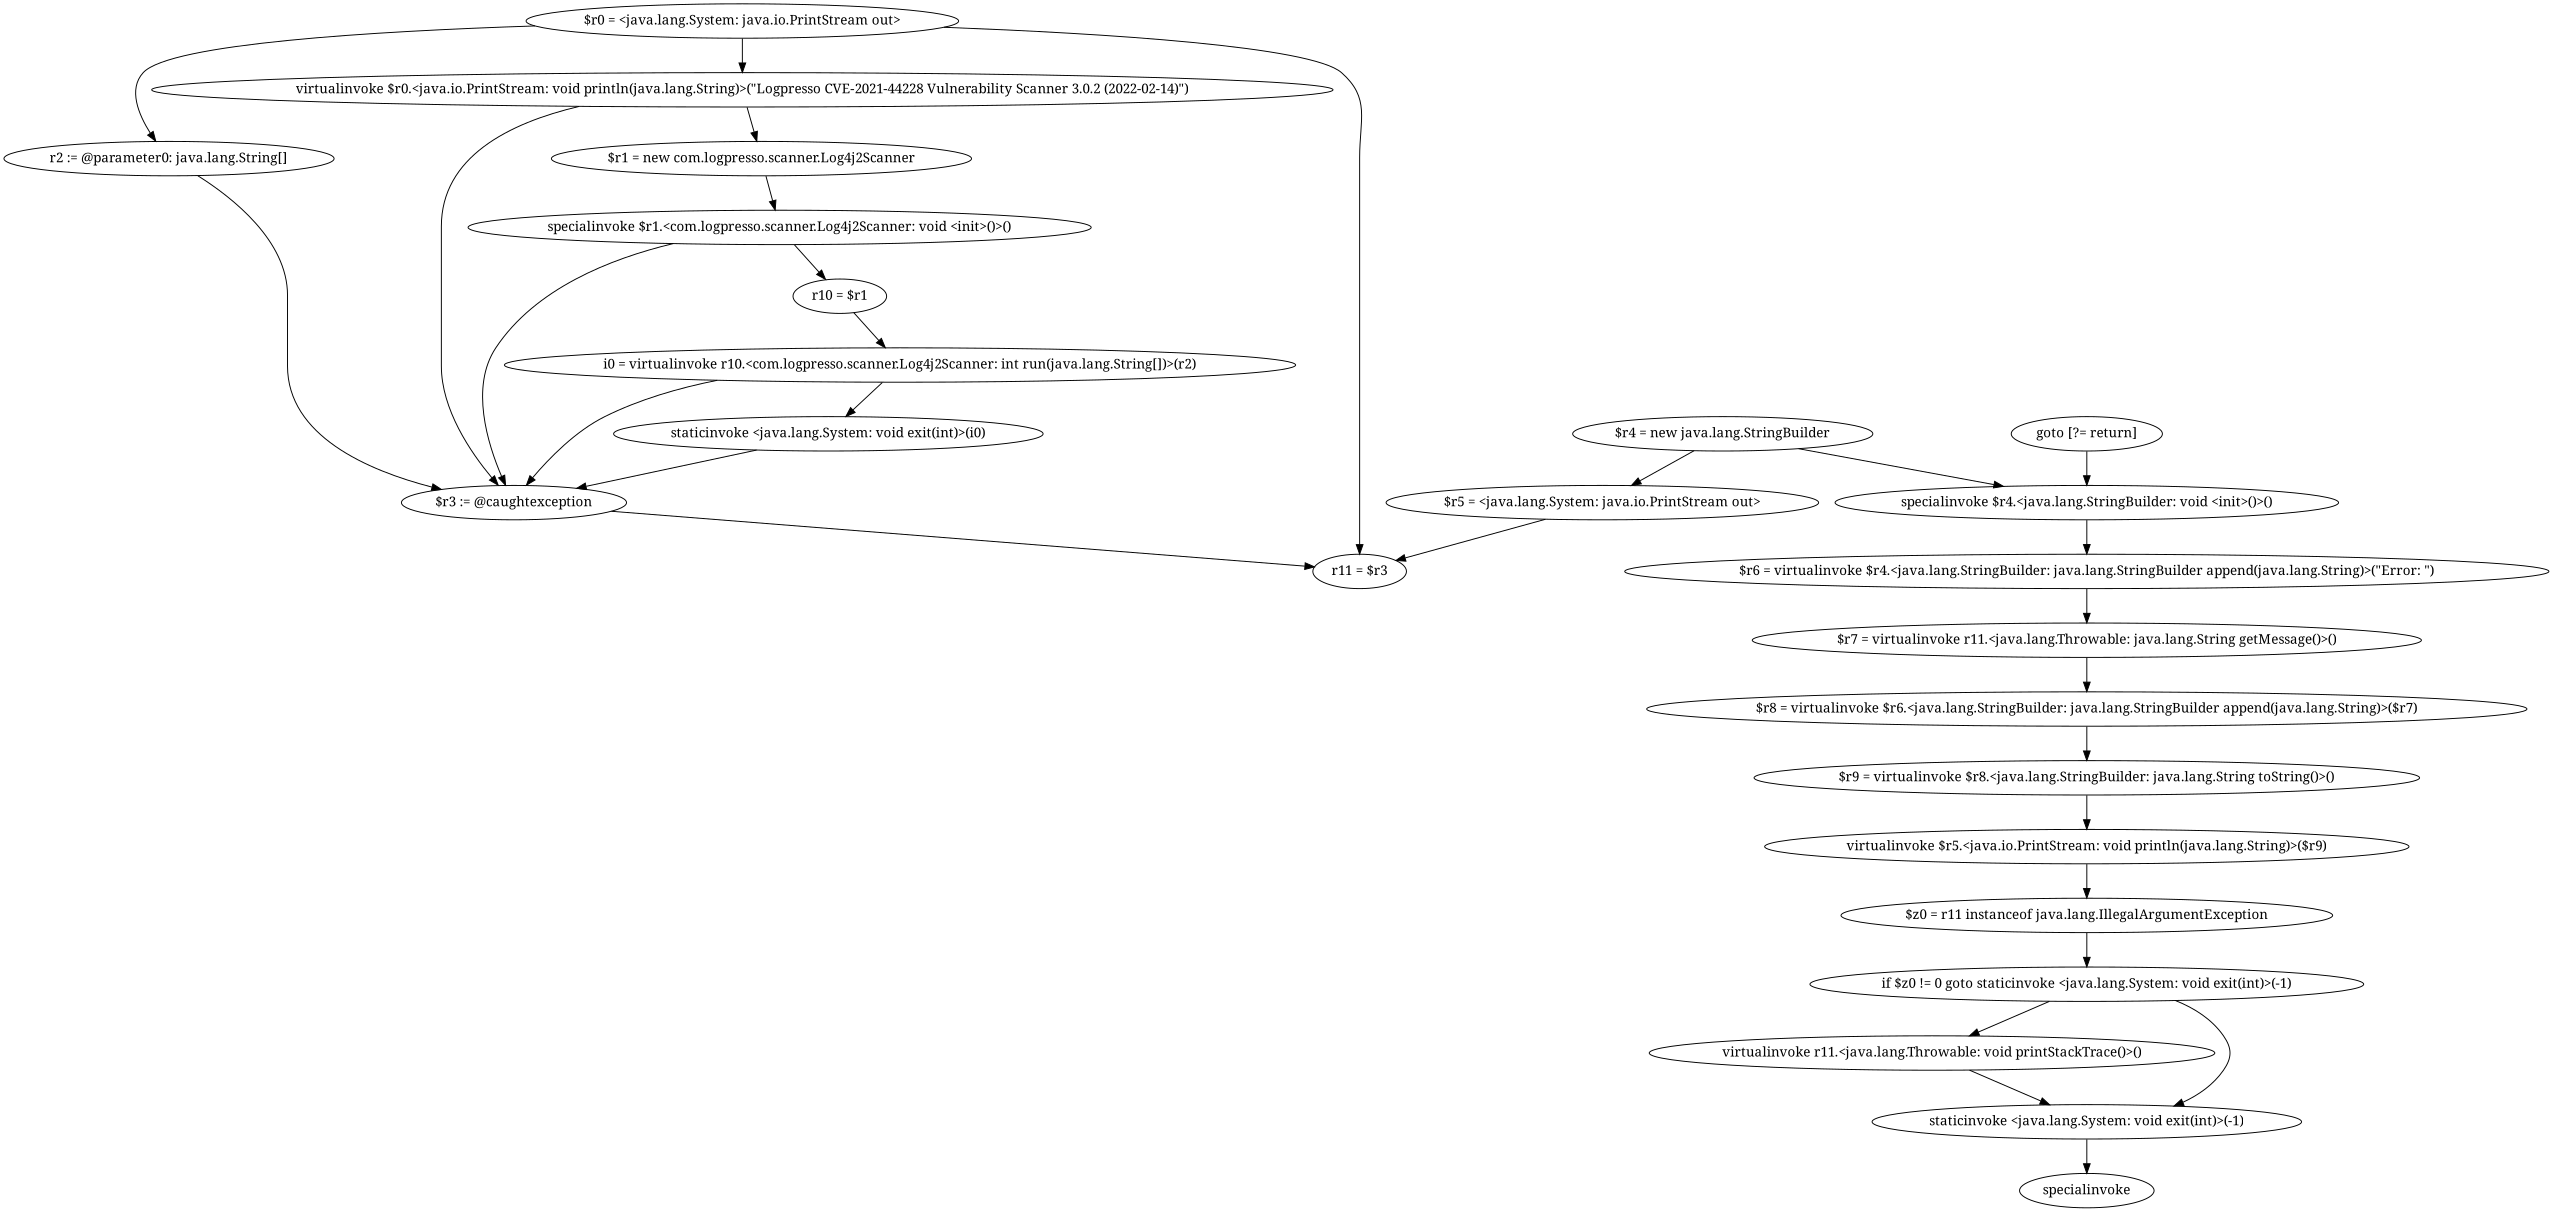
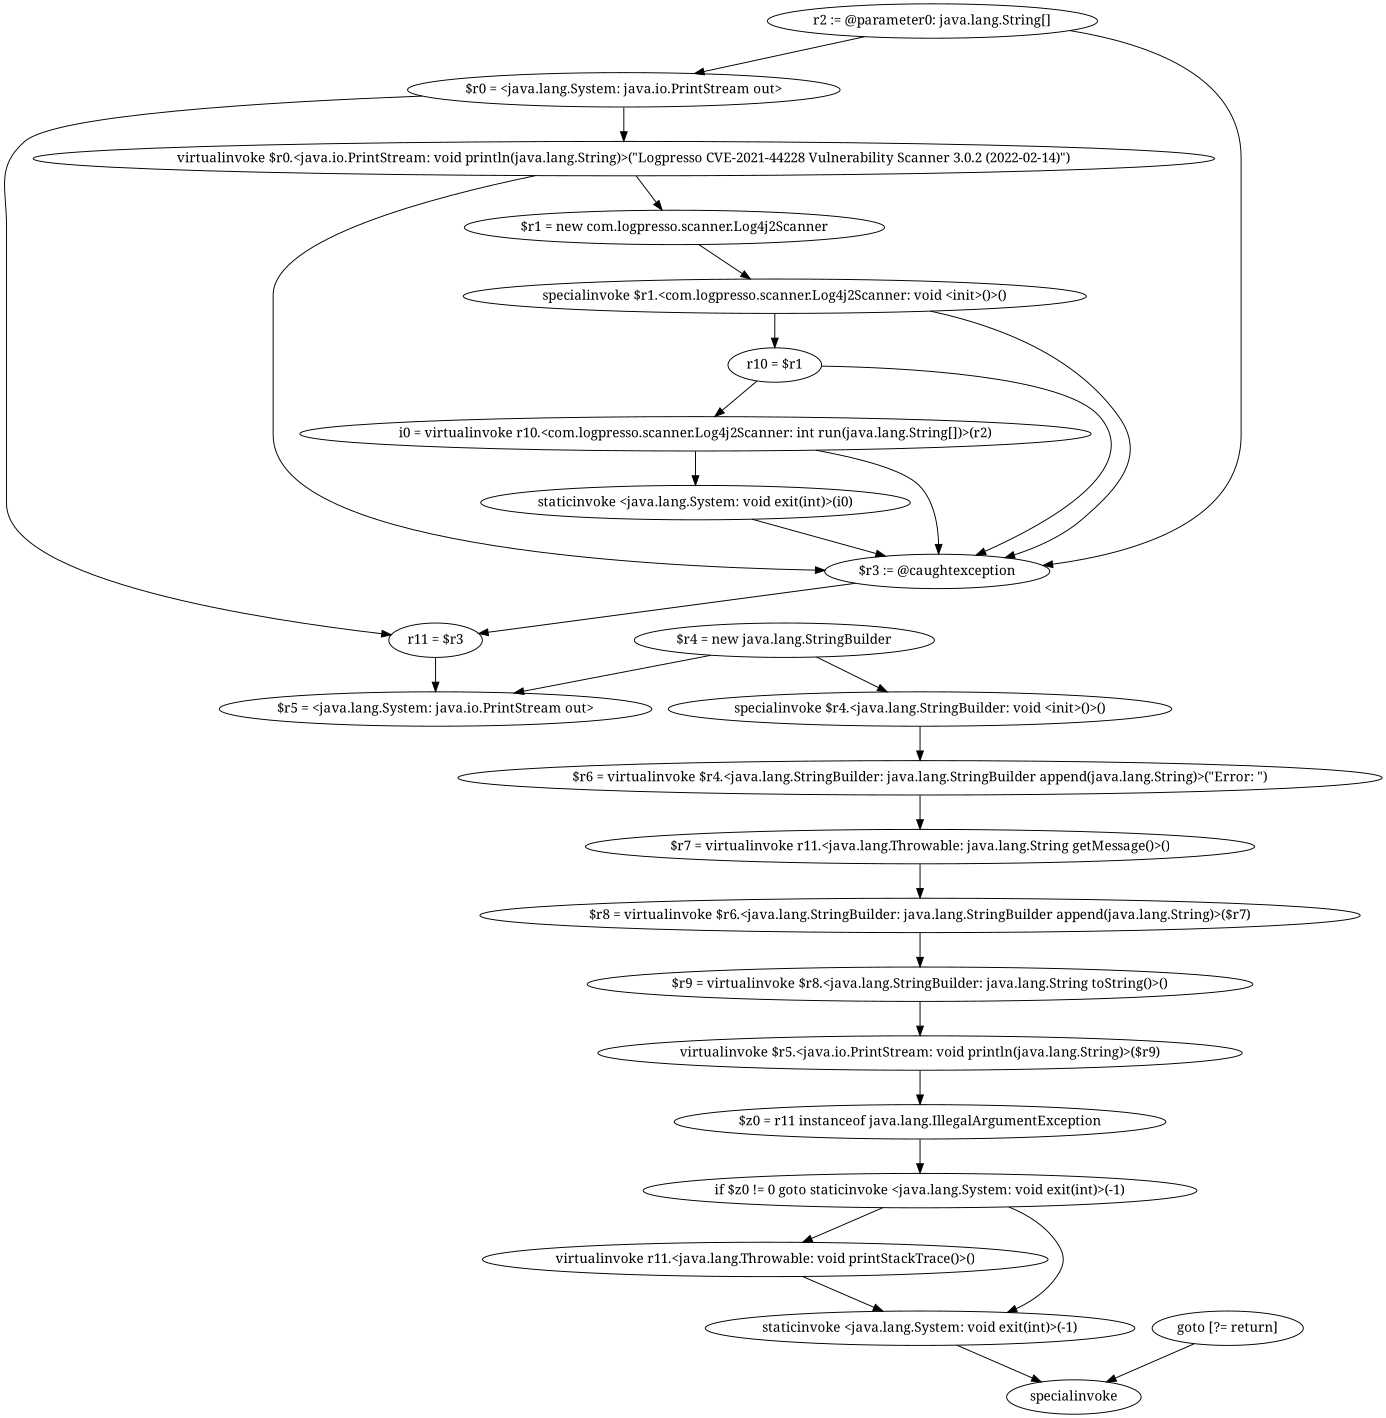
(304, 39) -> (784, 54)
none -> (1063, 396)
(2087, 464) -> (1155, 1361)
(1475, 539) -> (436, 670)
